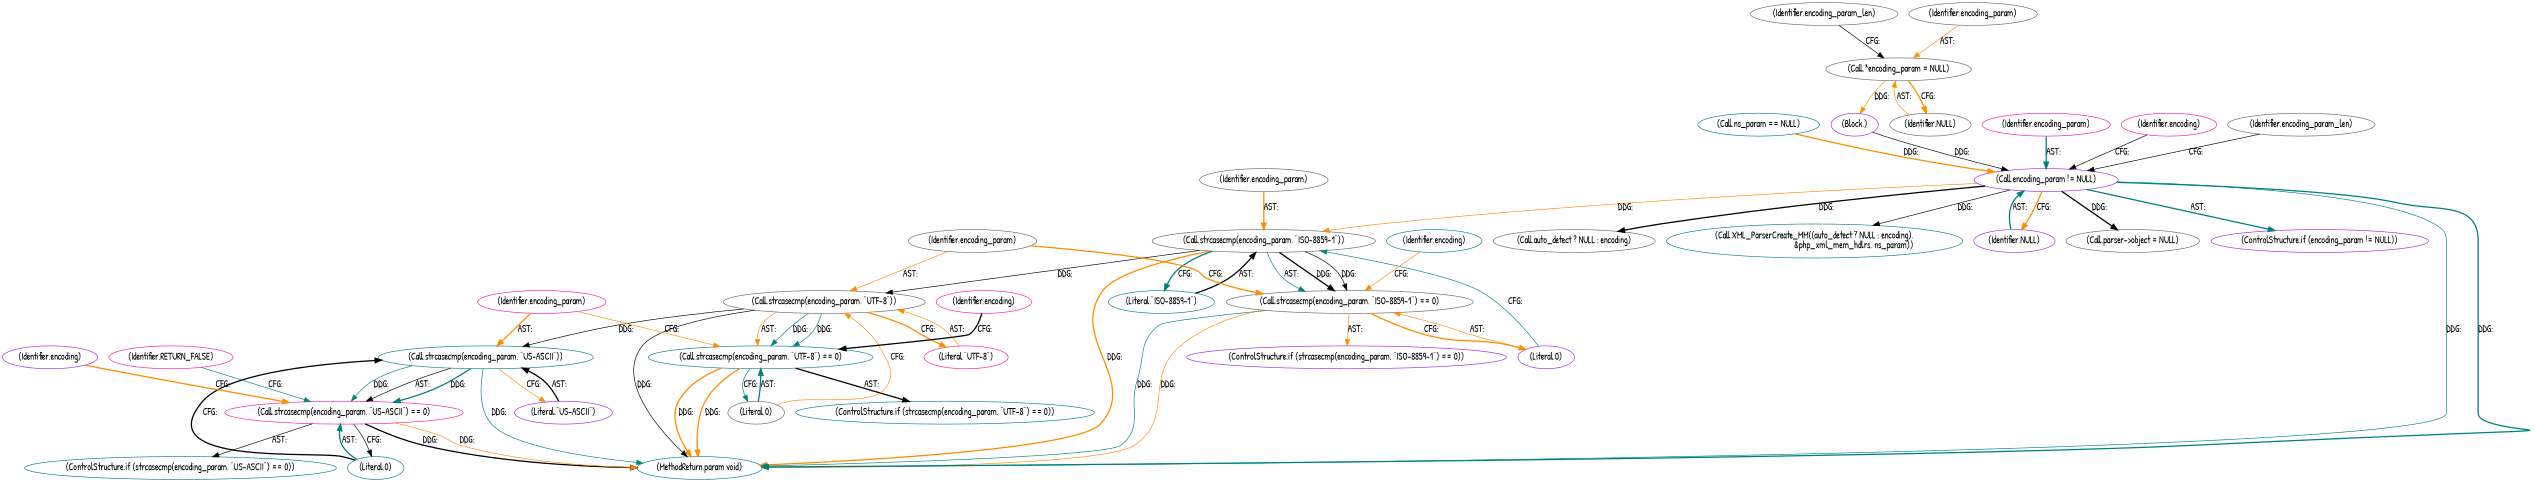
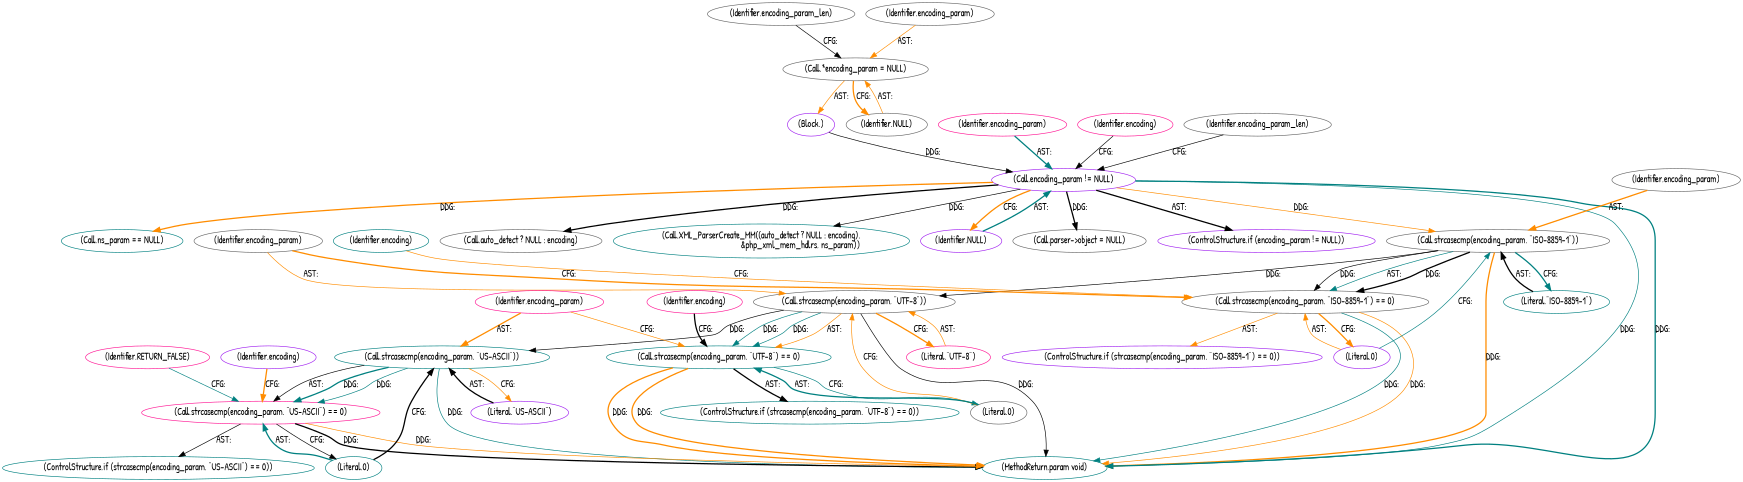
(1883, 97) -> (843, 97)
(1891, 155) -> (576, 197)
(2178, 209) -> (1161, 209)
